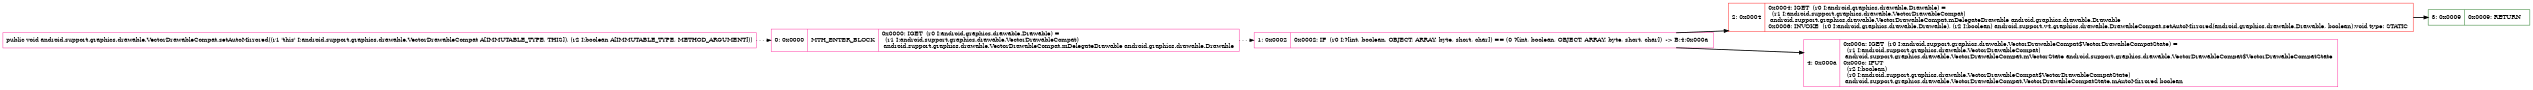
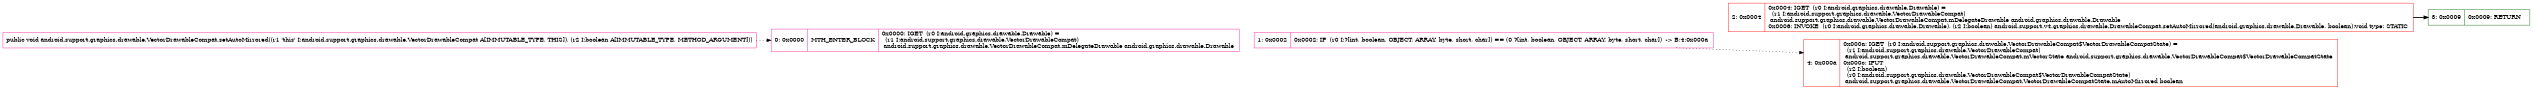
(1700, 32) -> none
(1244, 40) -> none
(1738, 50) -> (1738, 50)
(2071, 63) -> (2071, 63)
